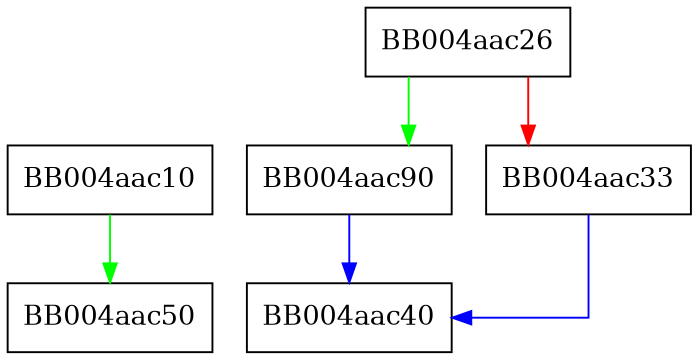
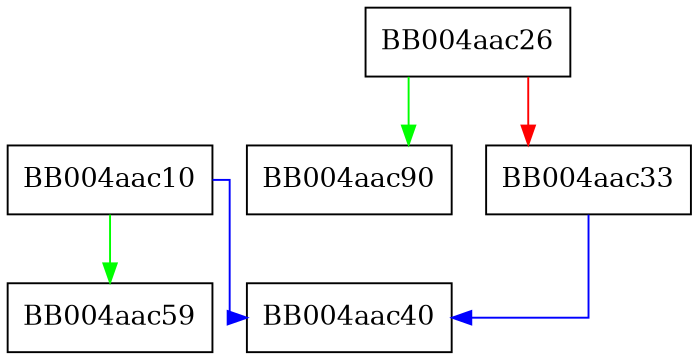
(349, 239) -> (230, 241)
(110, 318) -> (110, 318)
